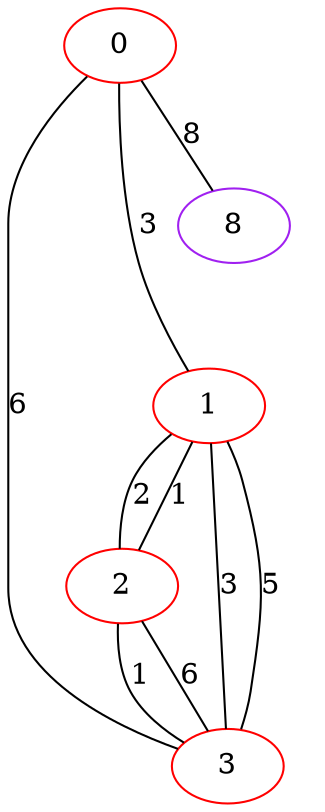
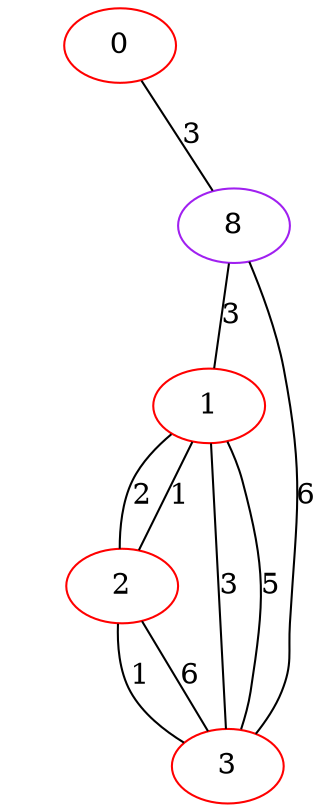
(193, 136) -> (193, 136)
(132, 233) -> (222, 316)
(8, 444) -> (297, 499)
